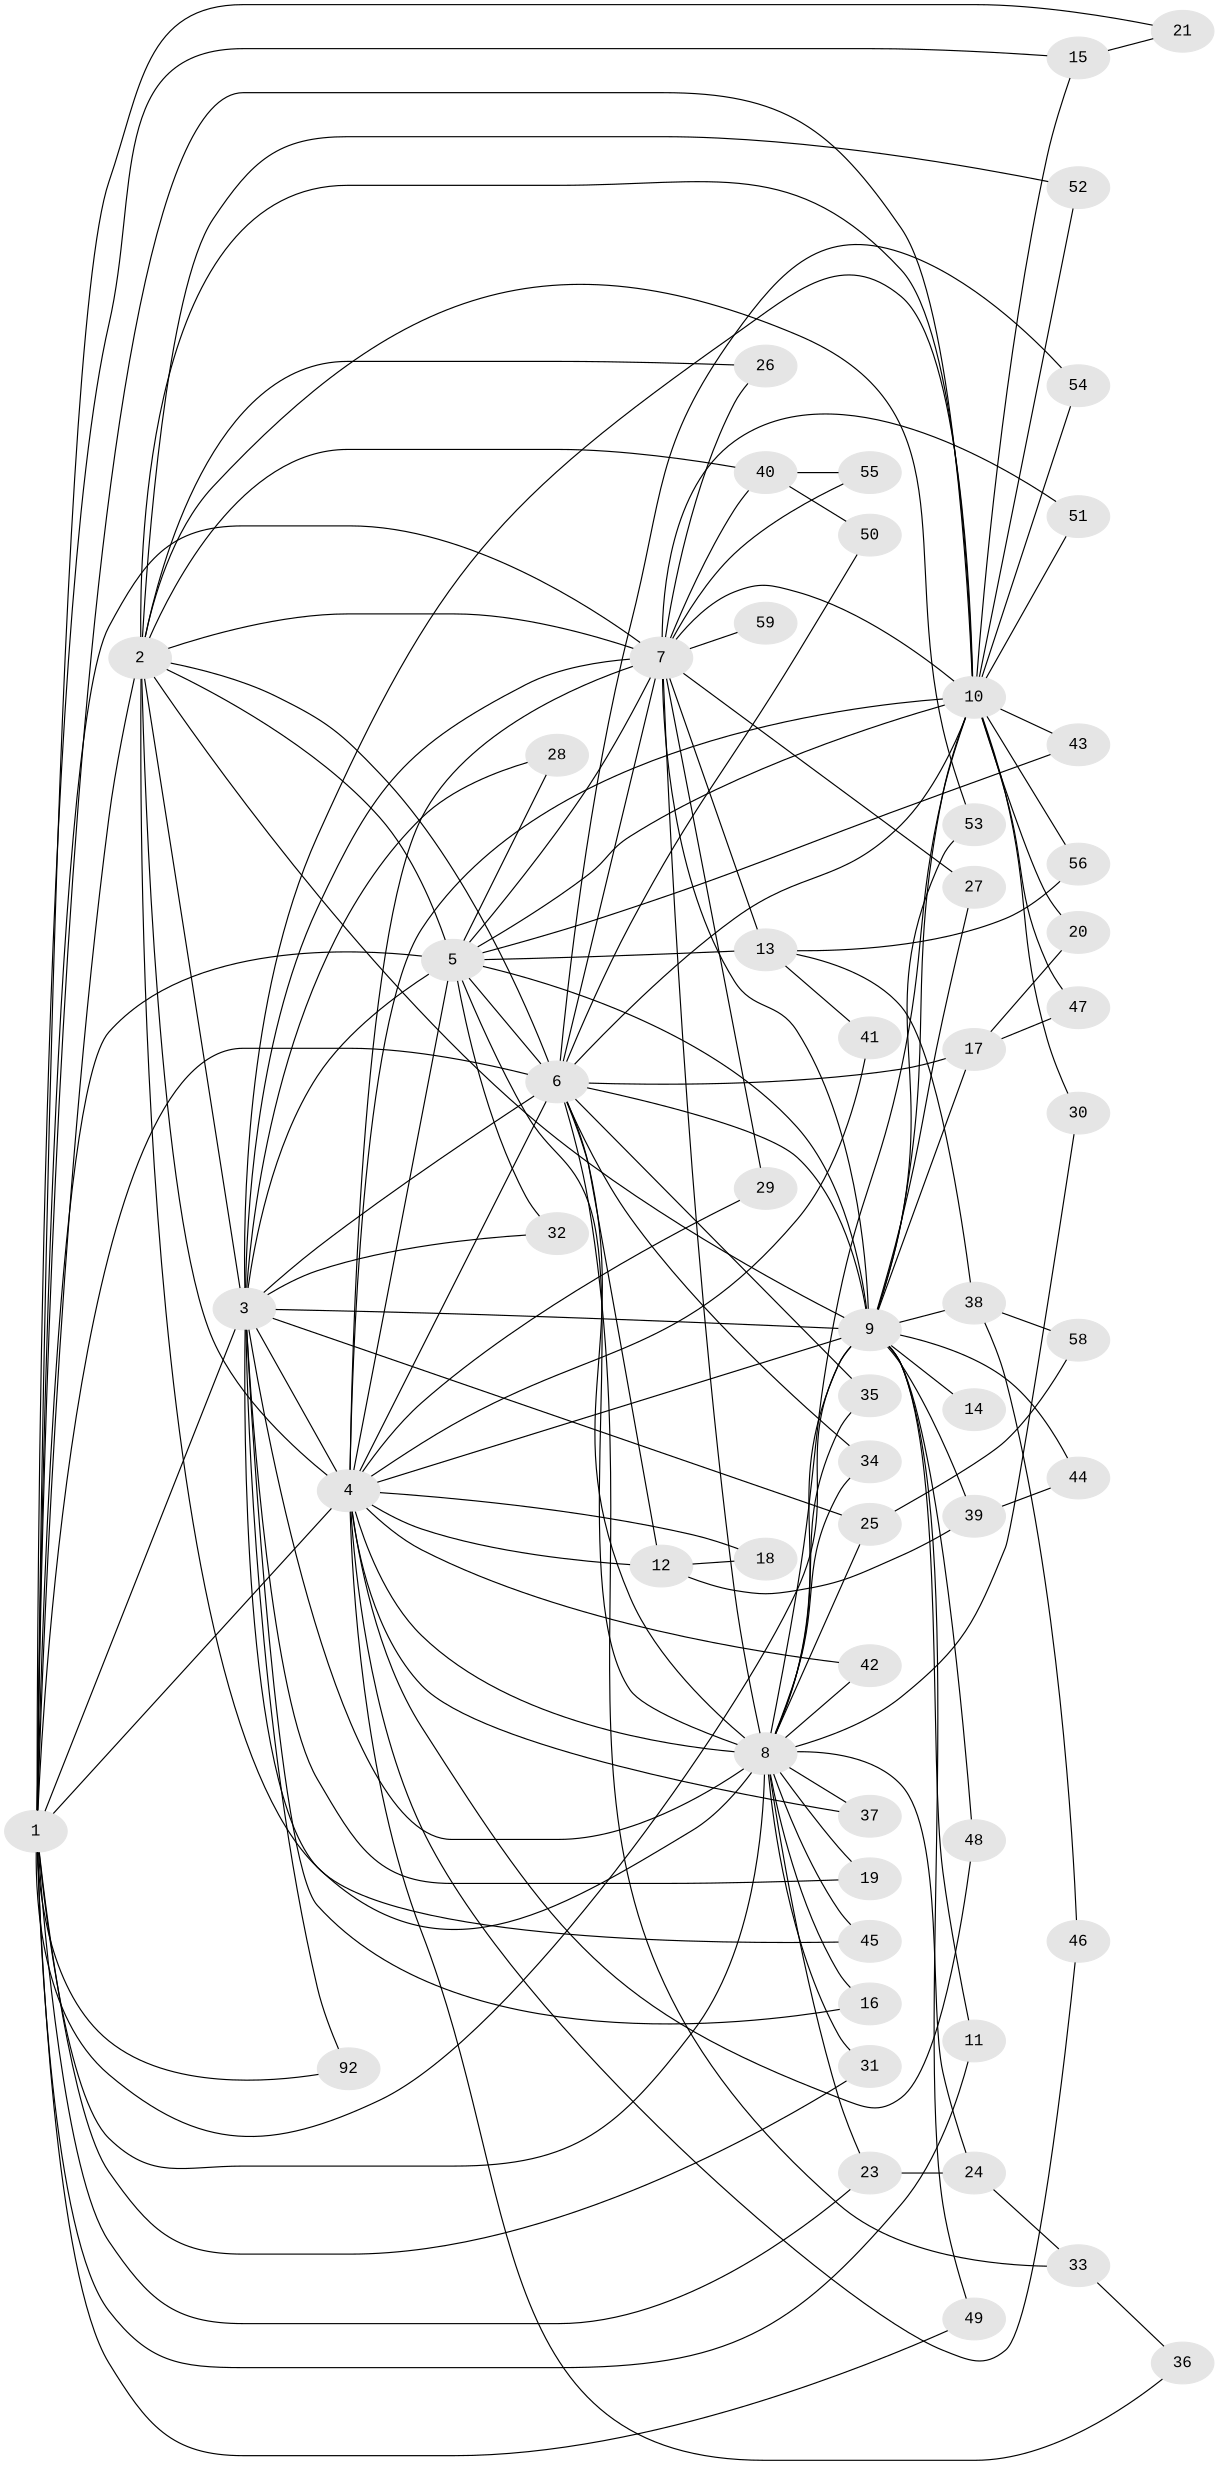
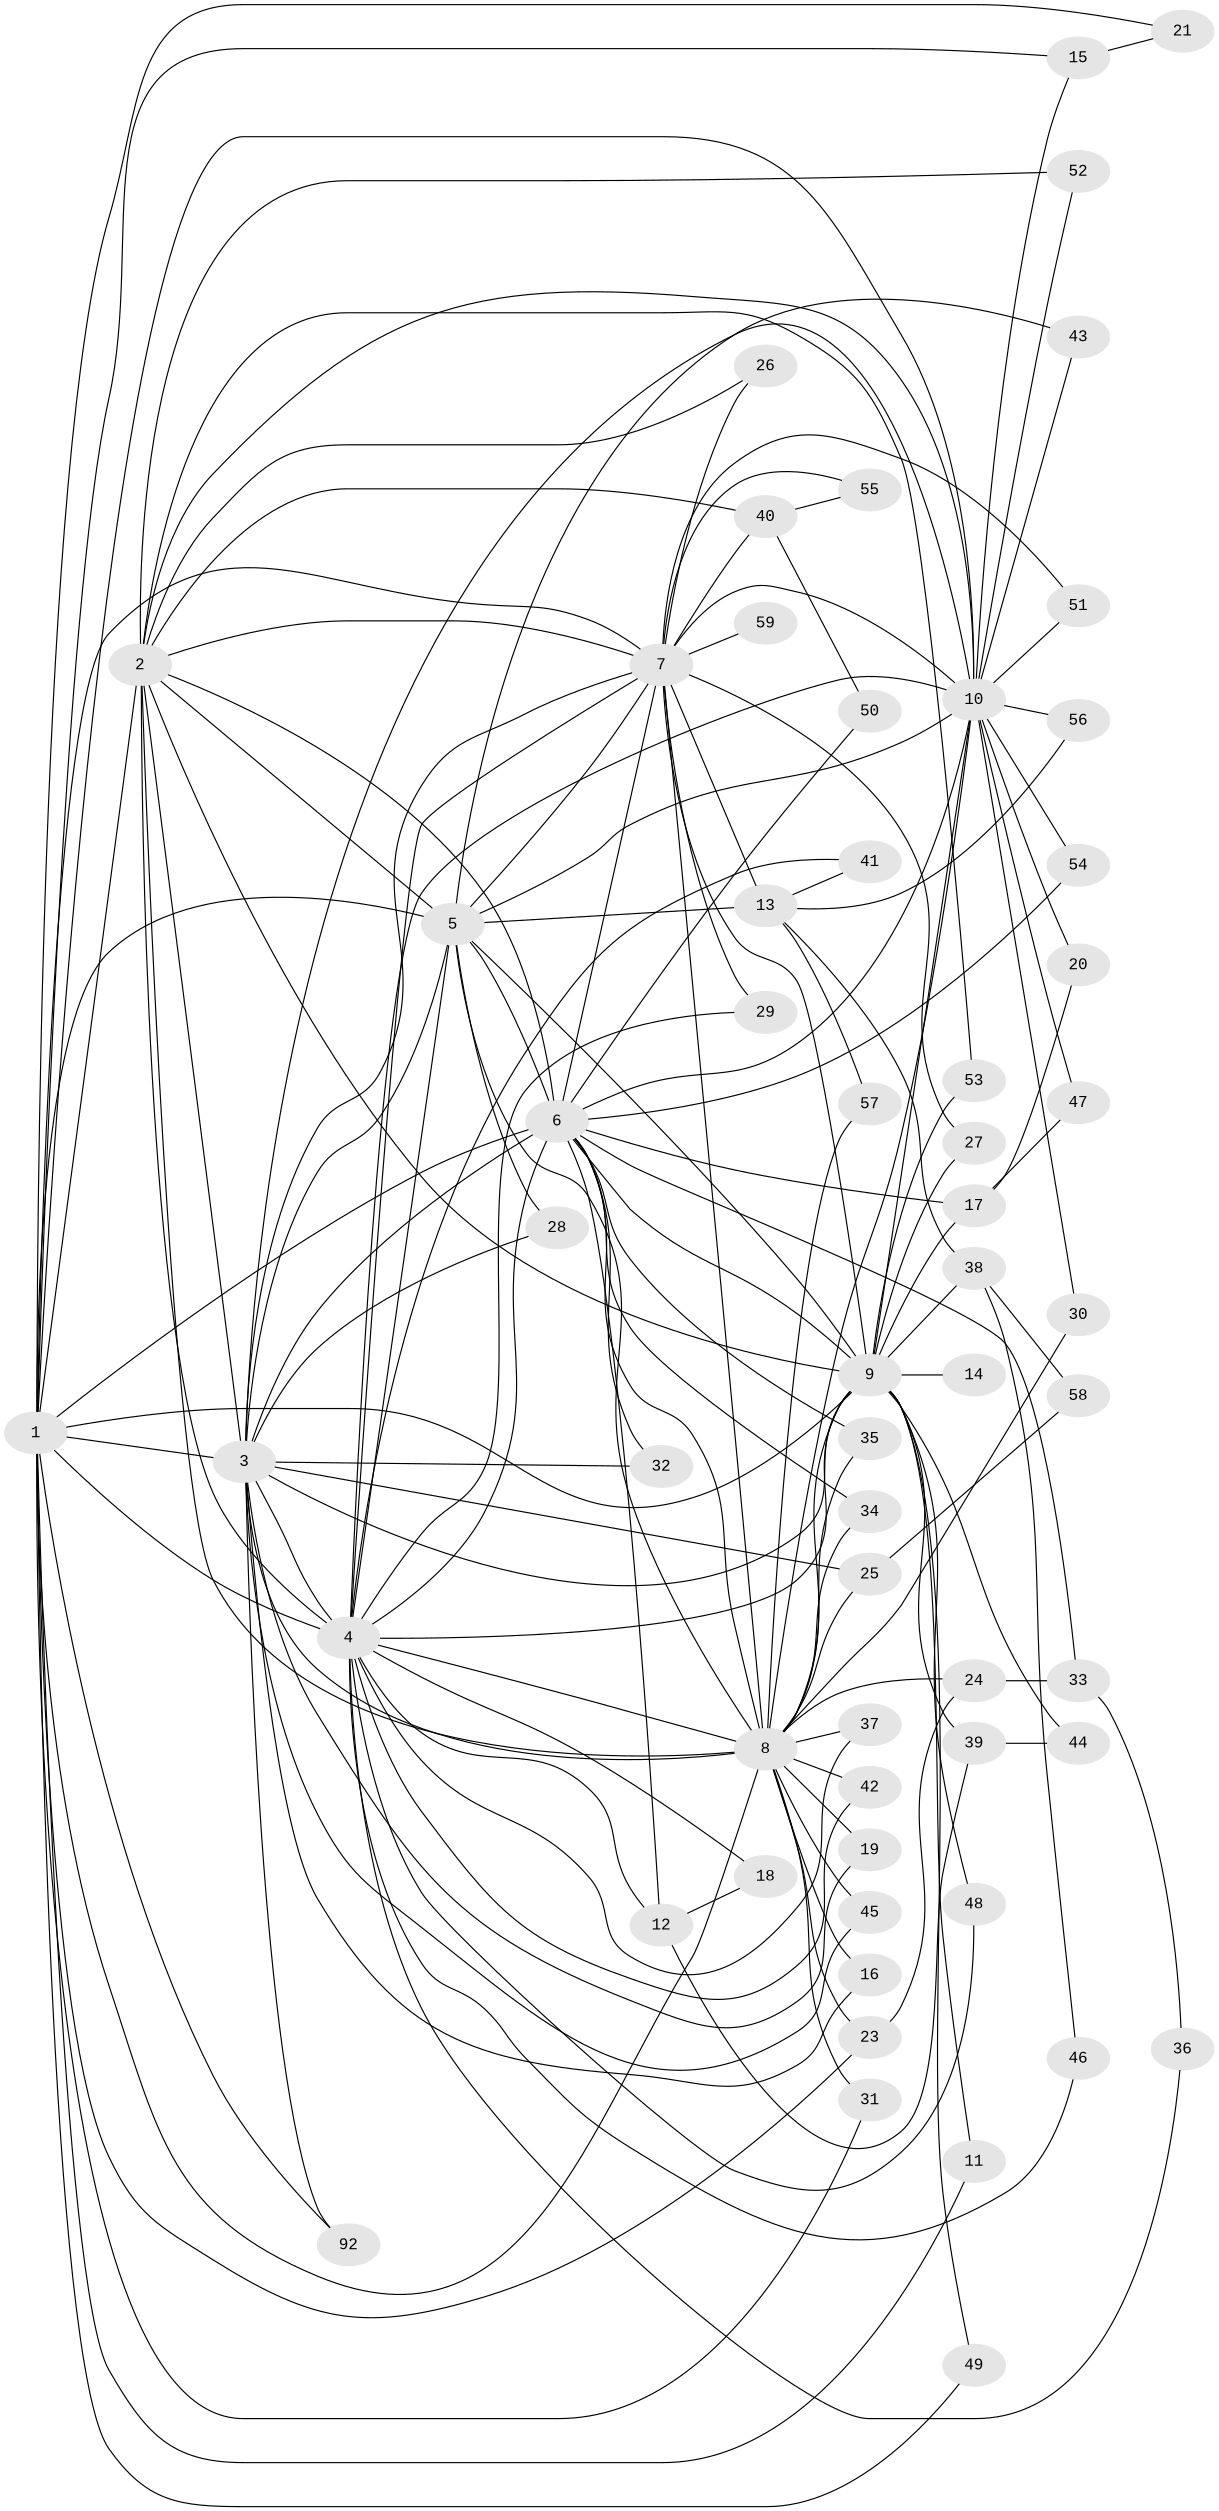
(488, 1103) -> (609, 1294)
none -> (870, 1104)
